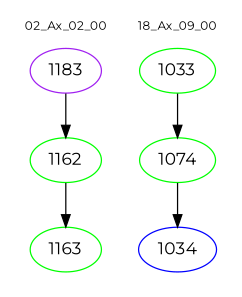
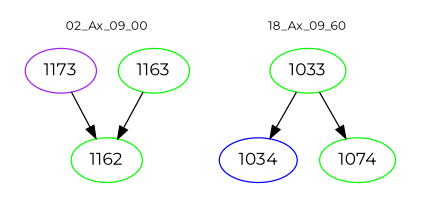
(66, 27) -> (107, 27)
(178, 27) -> (308, 27)
(66, 71) -> (61, 71)
(66, 199) -> (133, 110)
(178, 199) -> (286, 110)
